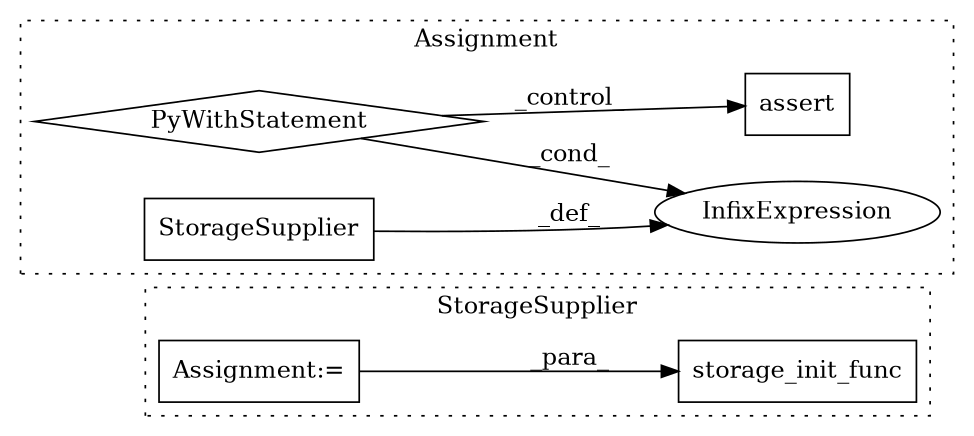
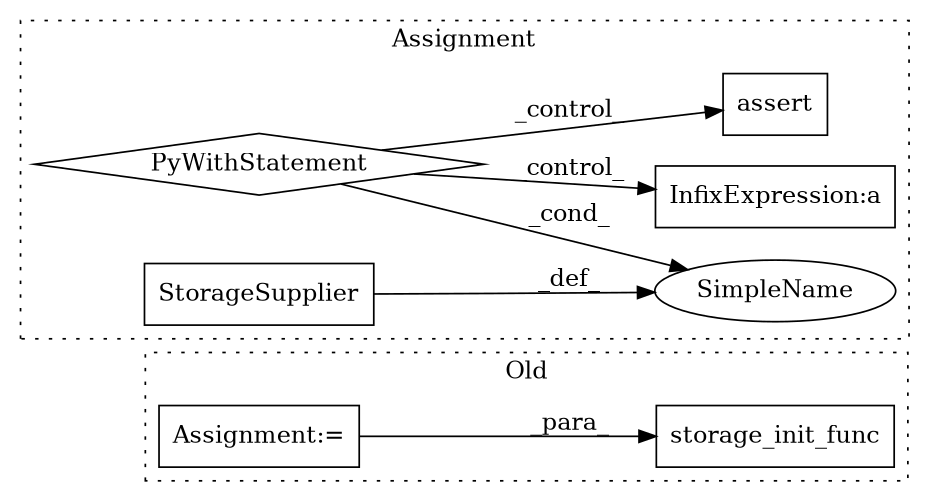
none -> (775, 197)
(797, 212) -> (775, 291)
(538, 307) -> (527, 372)
